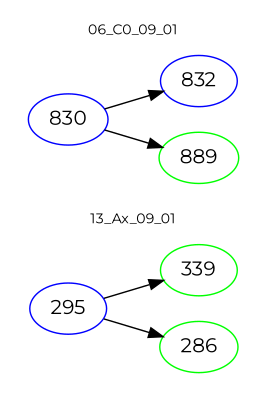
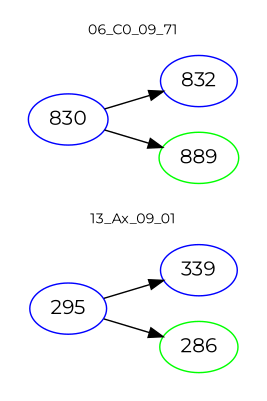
(134, 31) -> (134, 31)
(199, 270) -> (199, 270)
